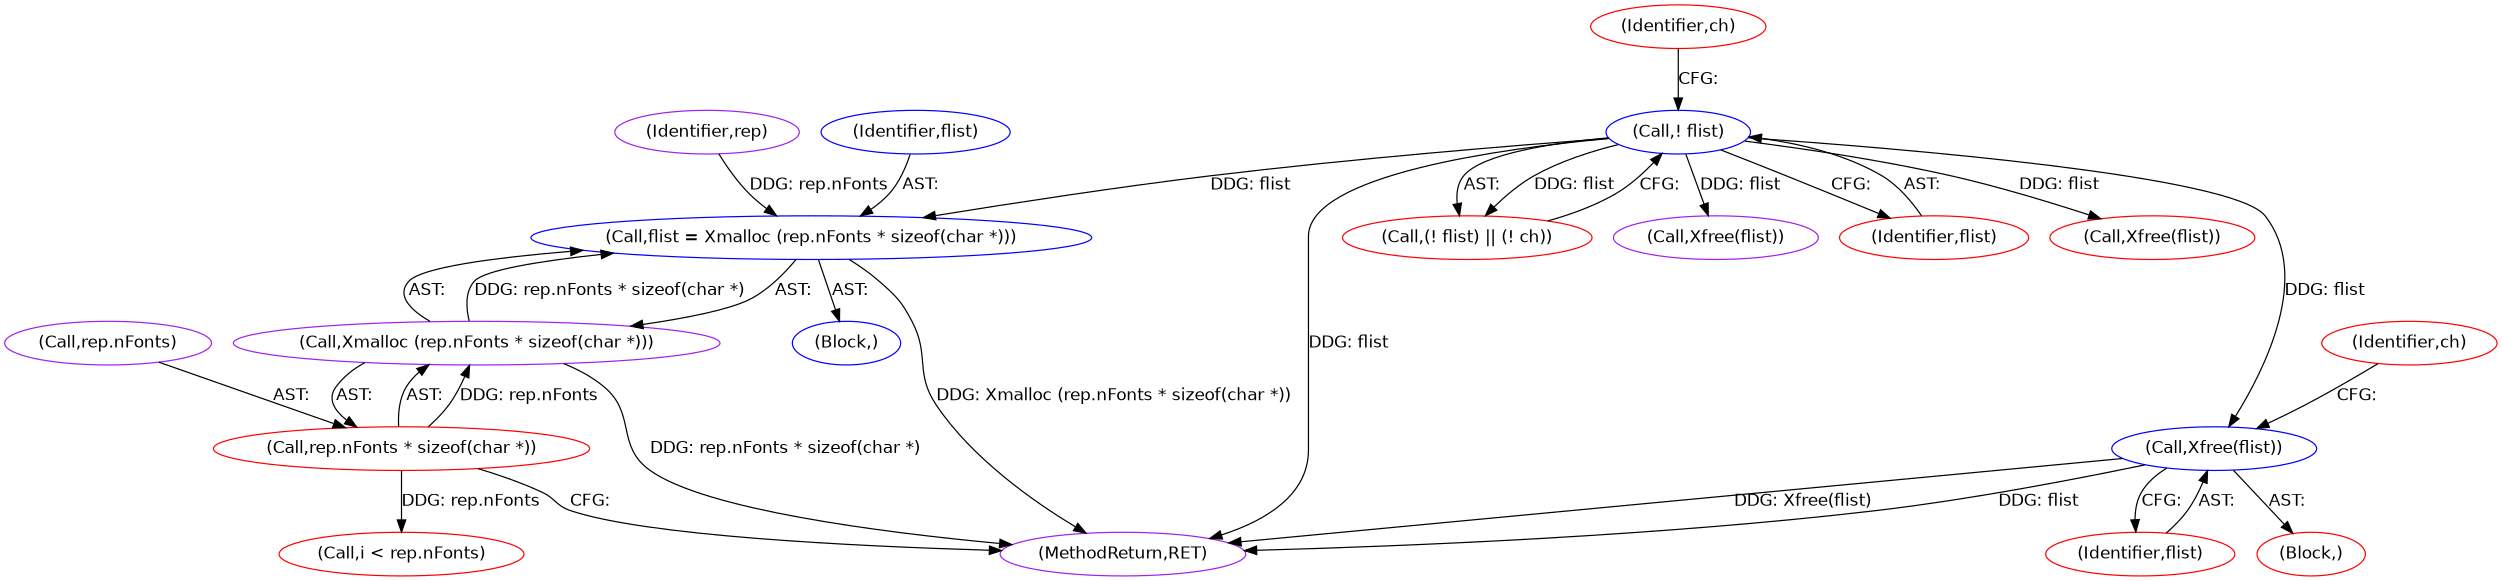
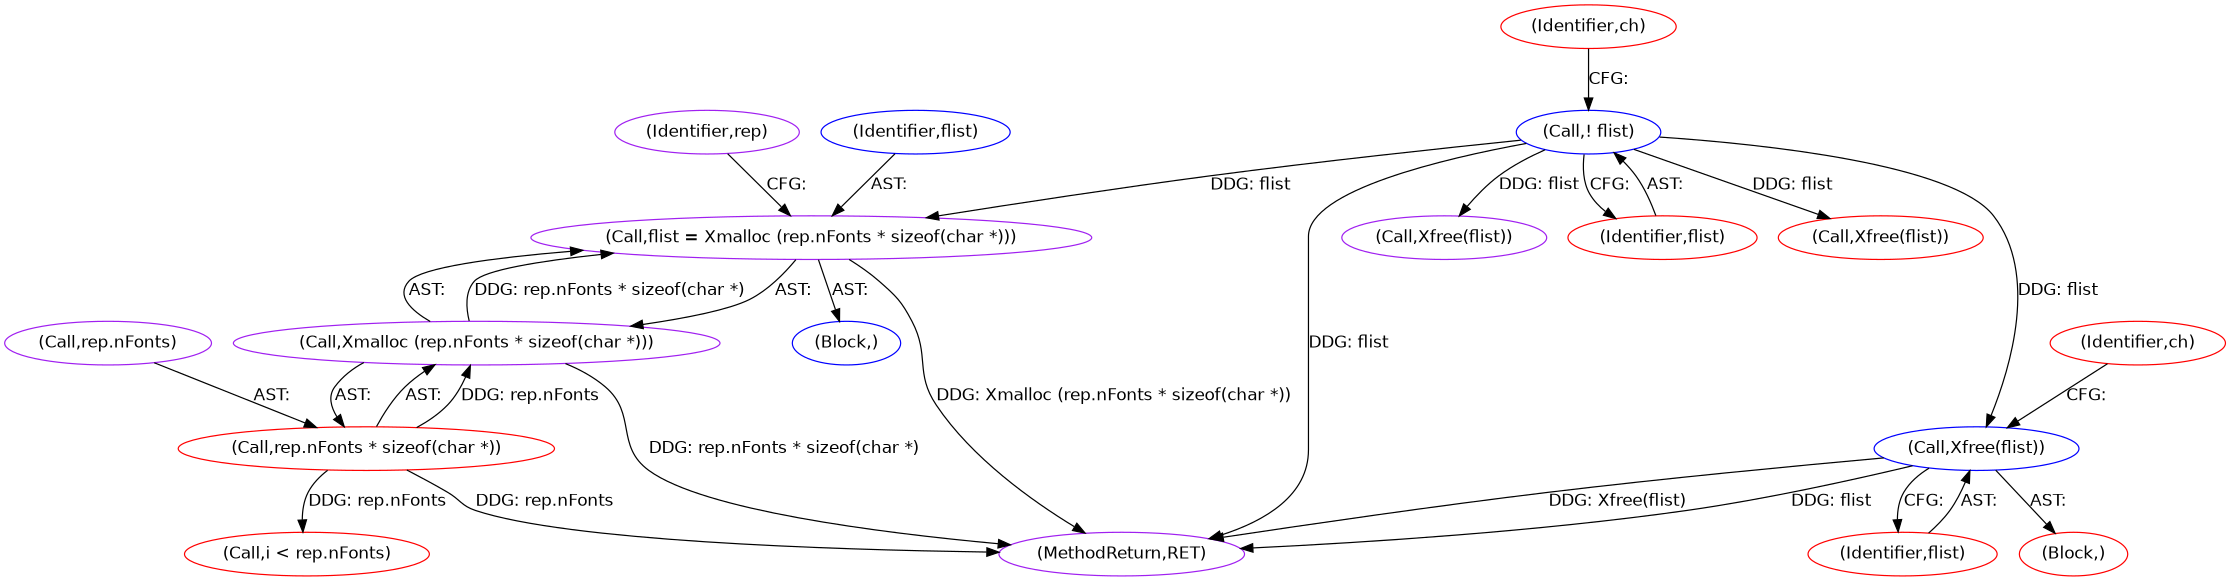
(819, 185) -> (790, 185)
(811, 238) -> (811, 238)
(1467, 238) -> none
(593, 501) -> (545, 501)
